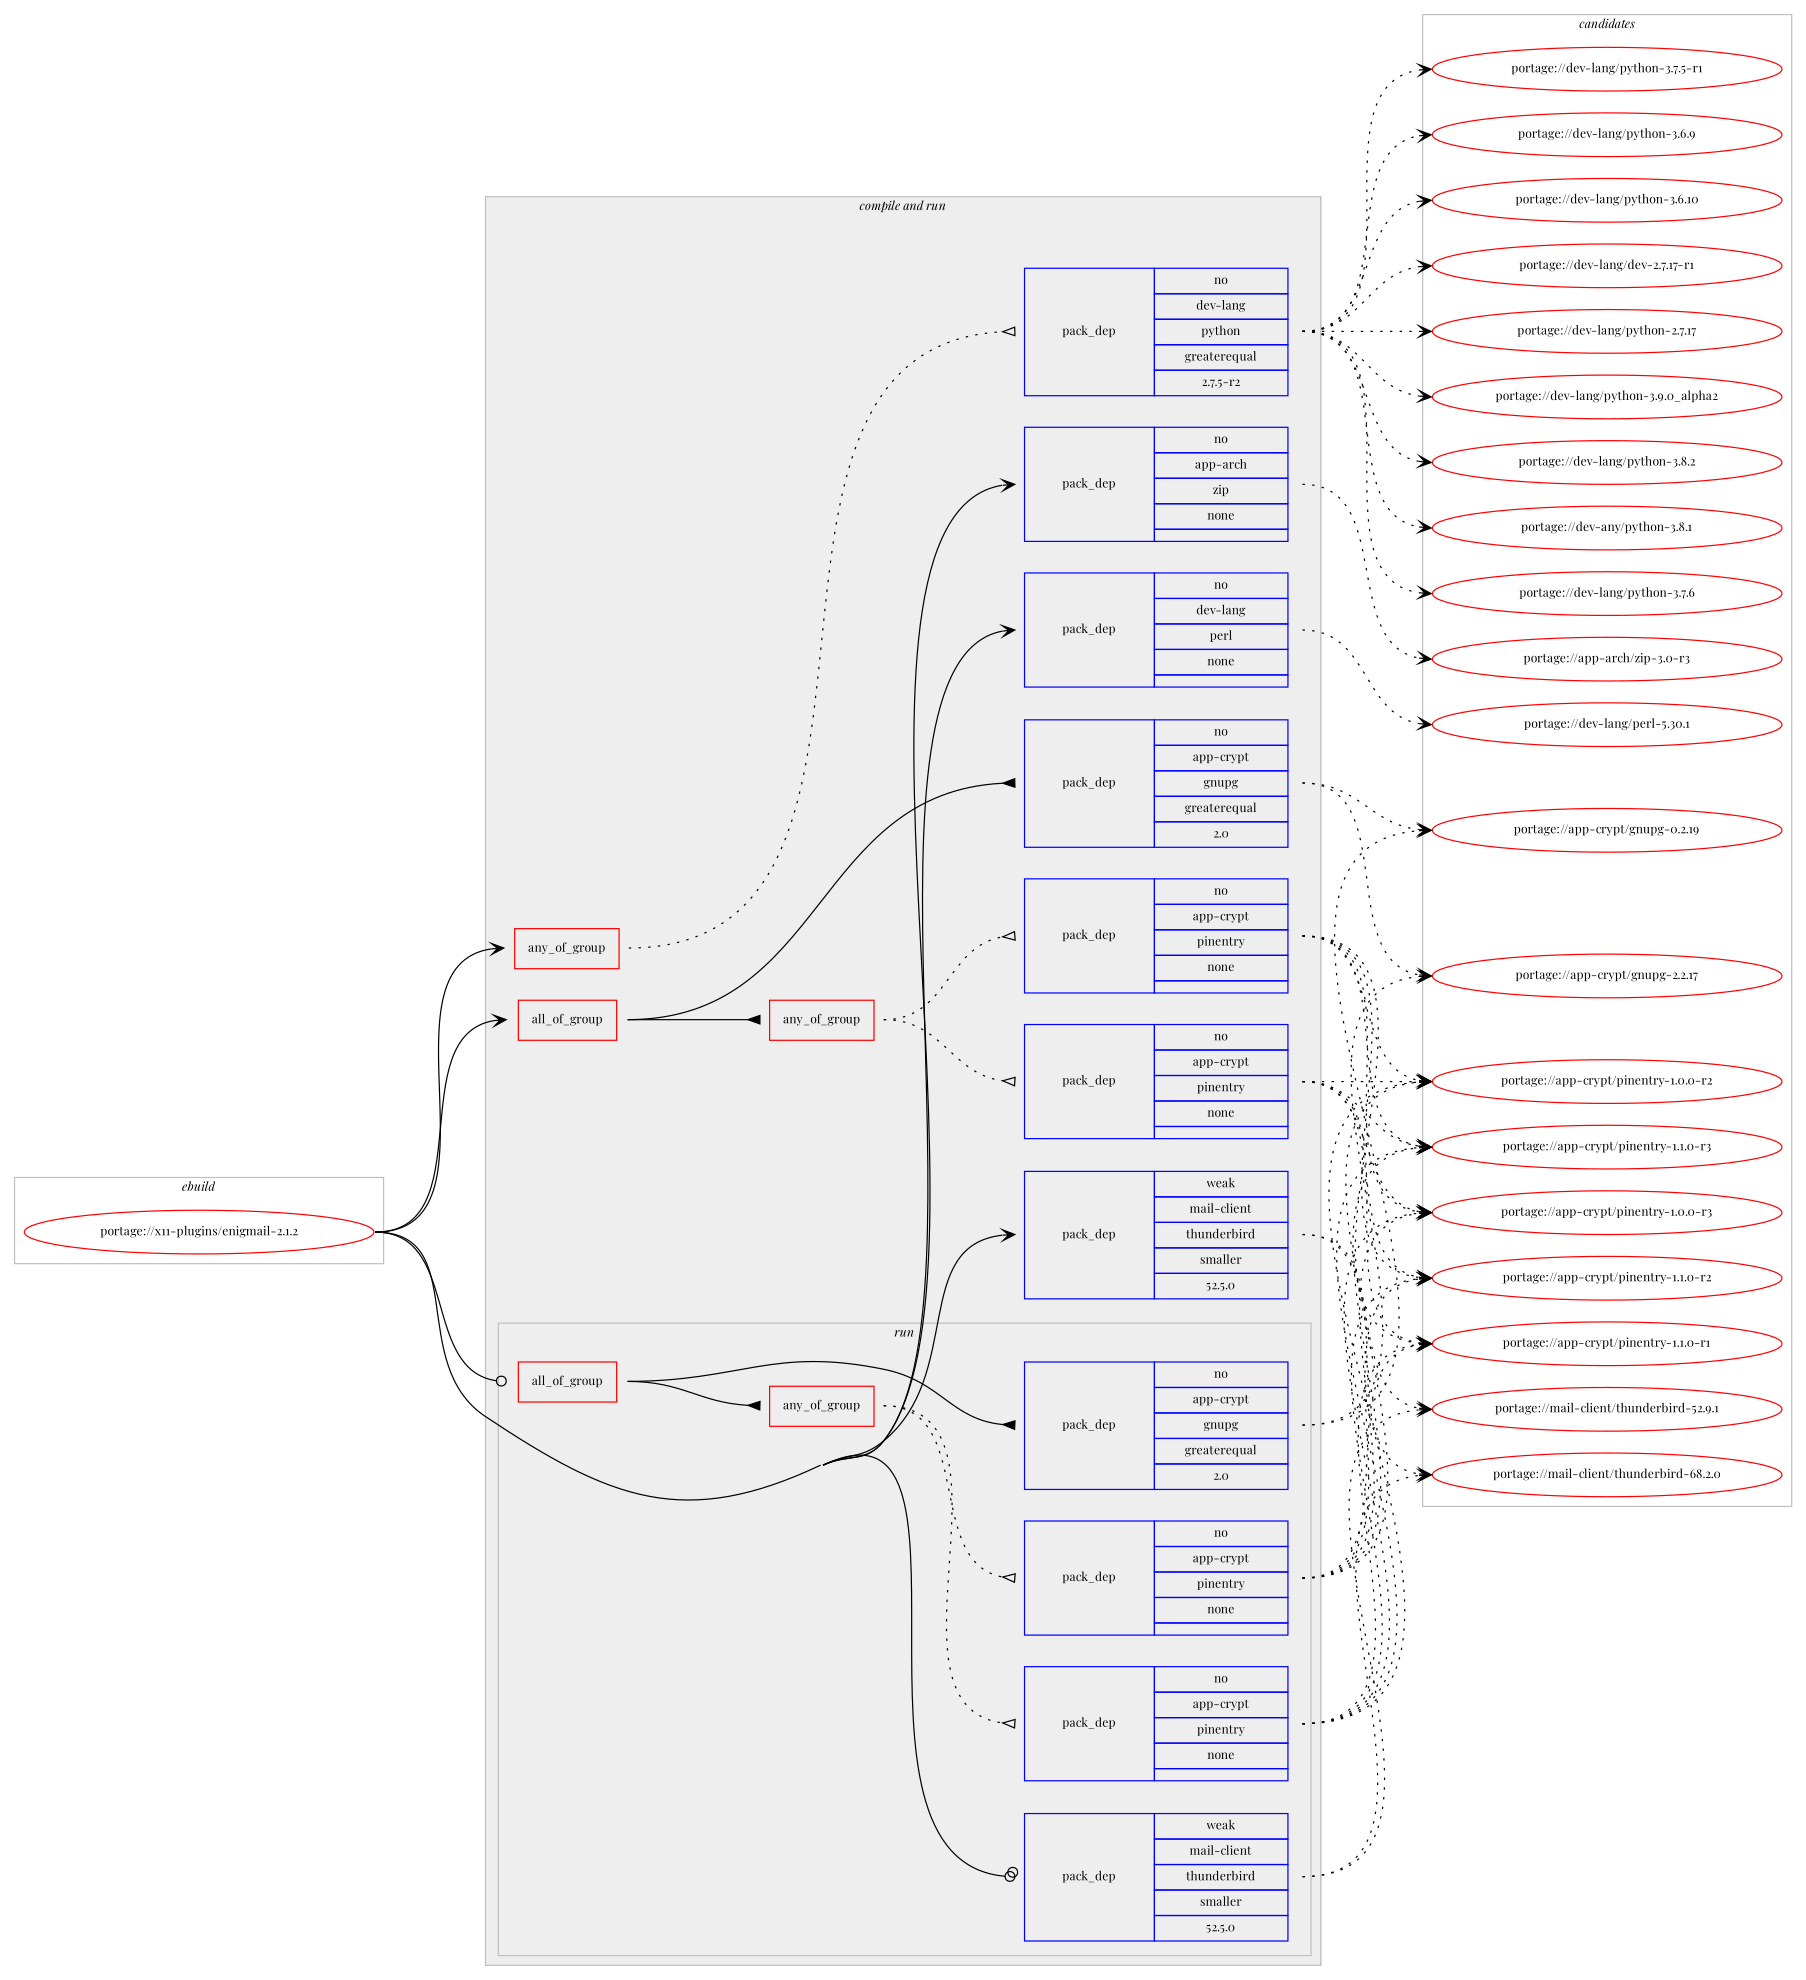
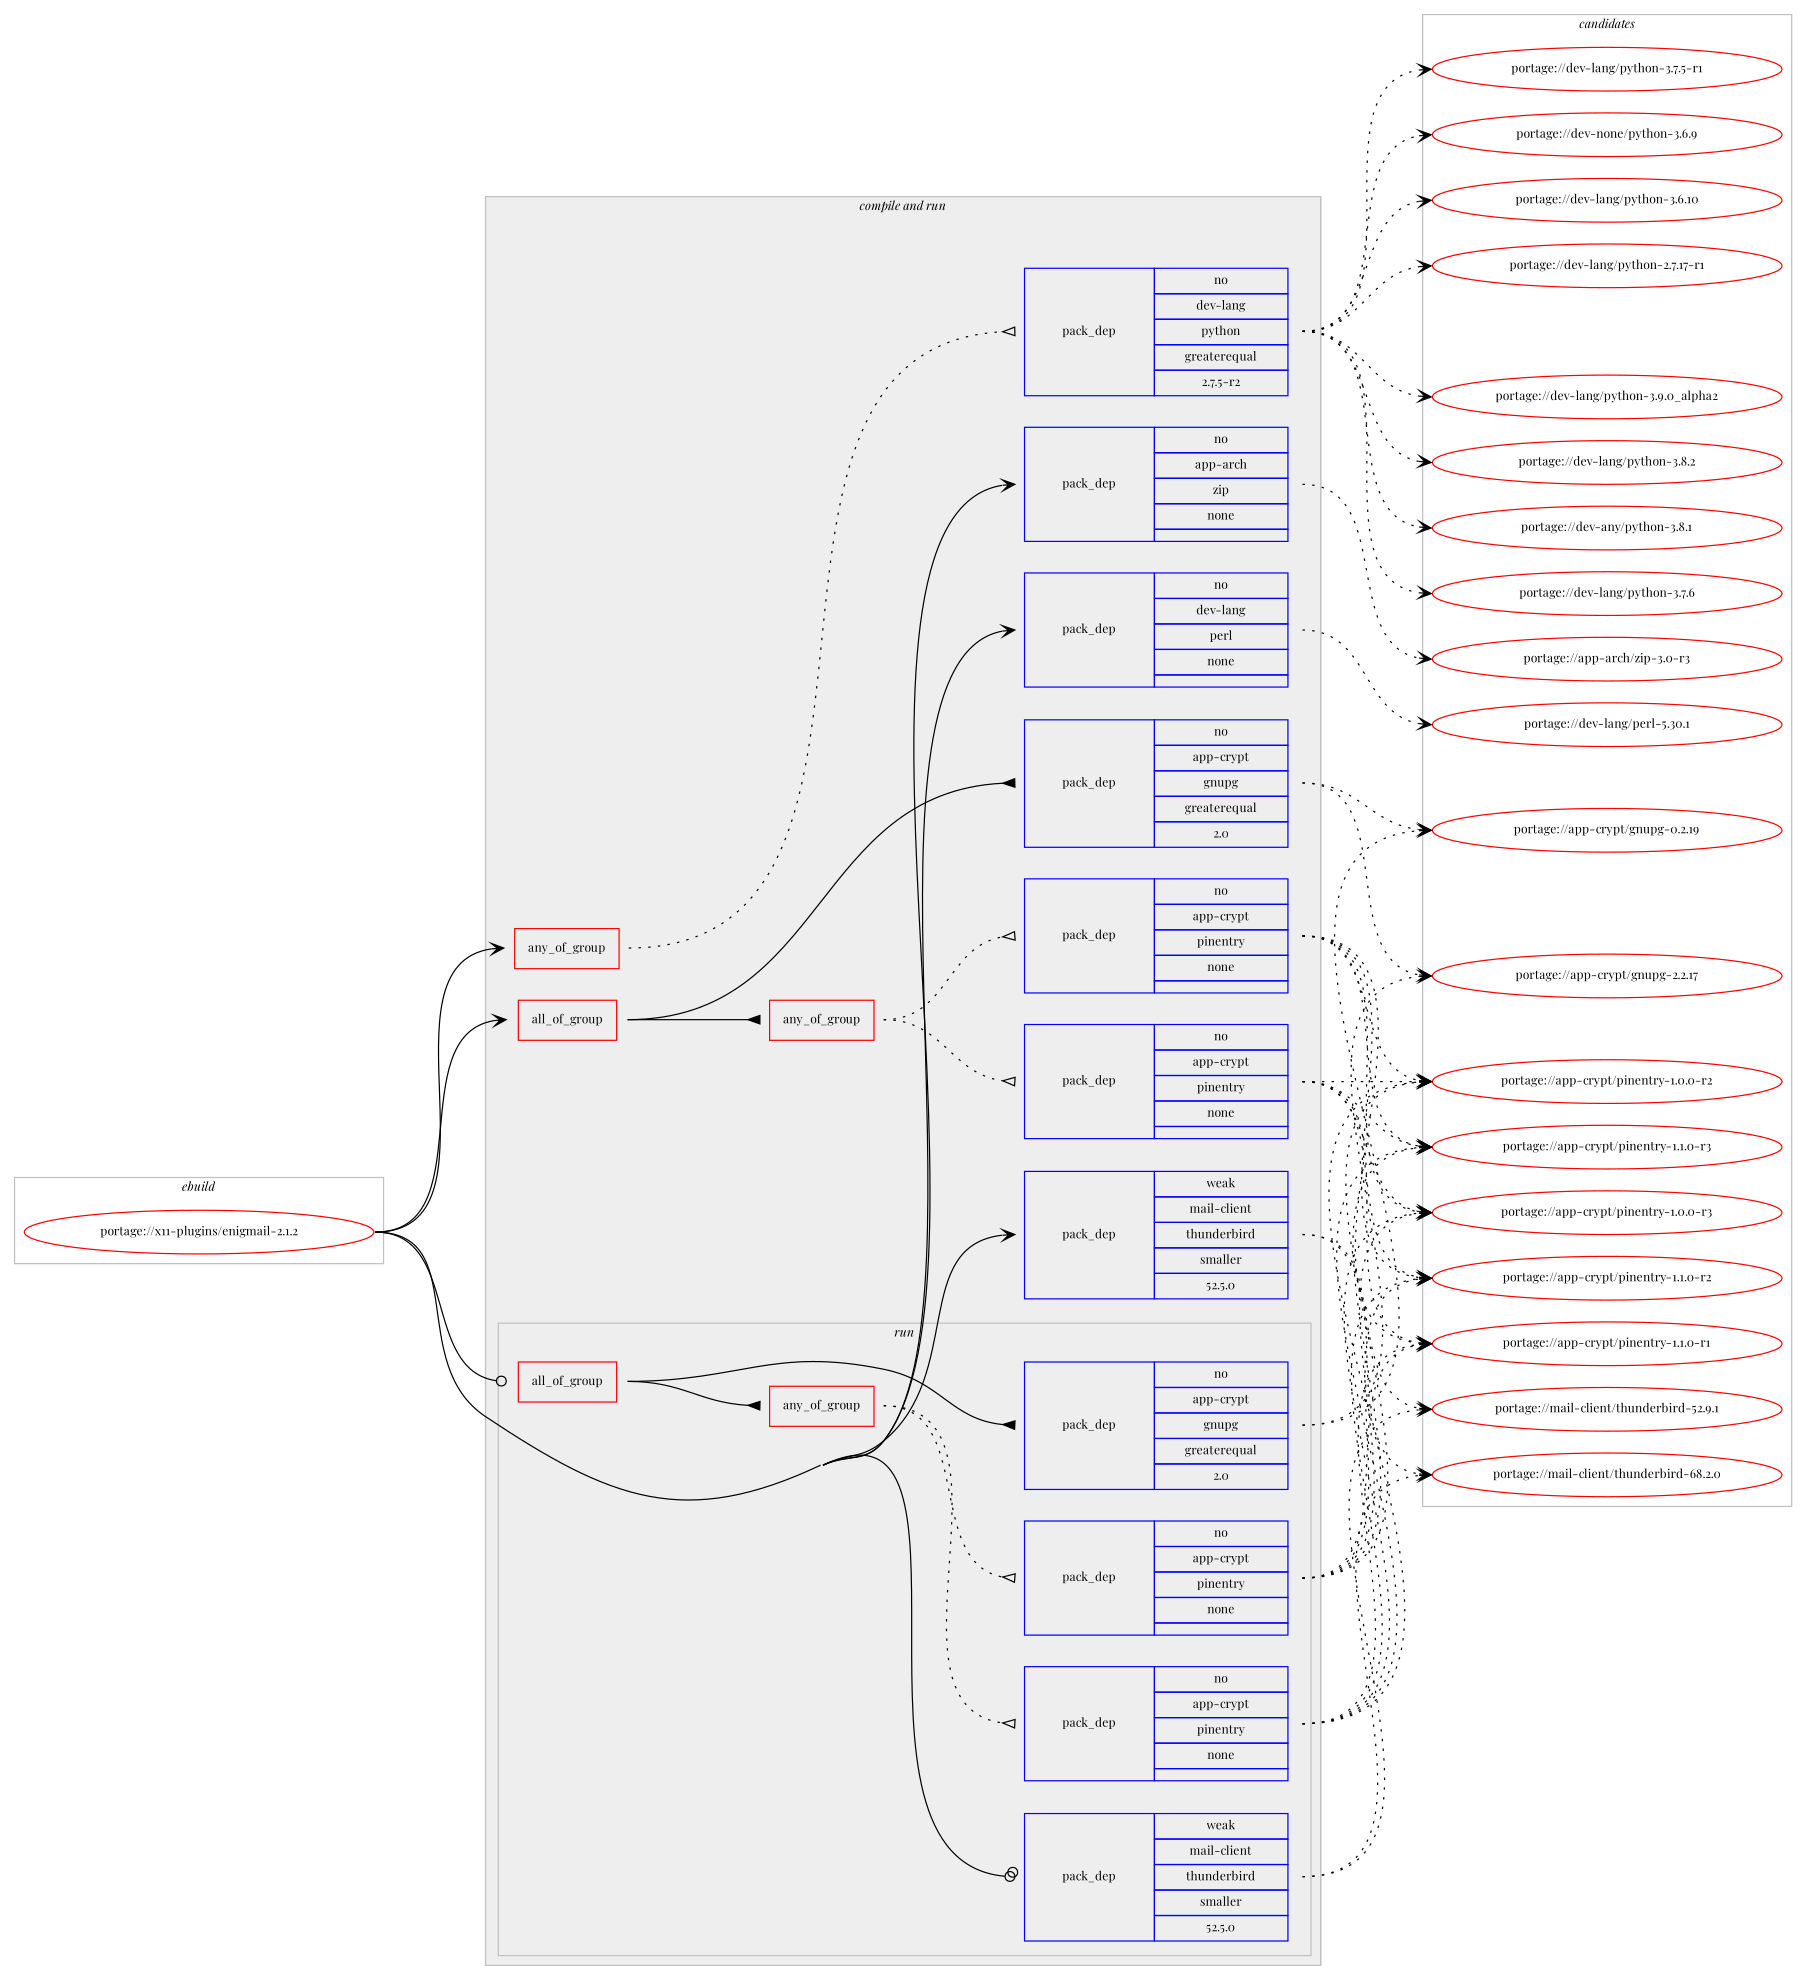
(1607, 135) -> (1607, 135)
(1607, 266) -> (1607, 266)
(1607, 331) -> none
